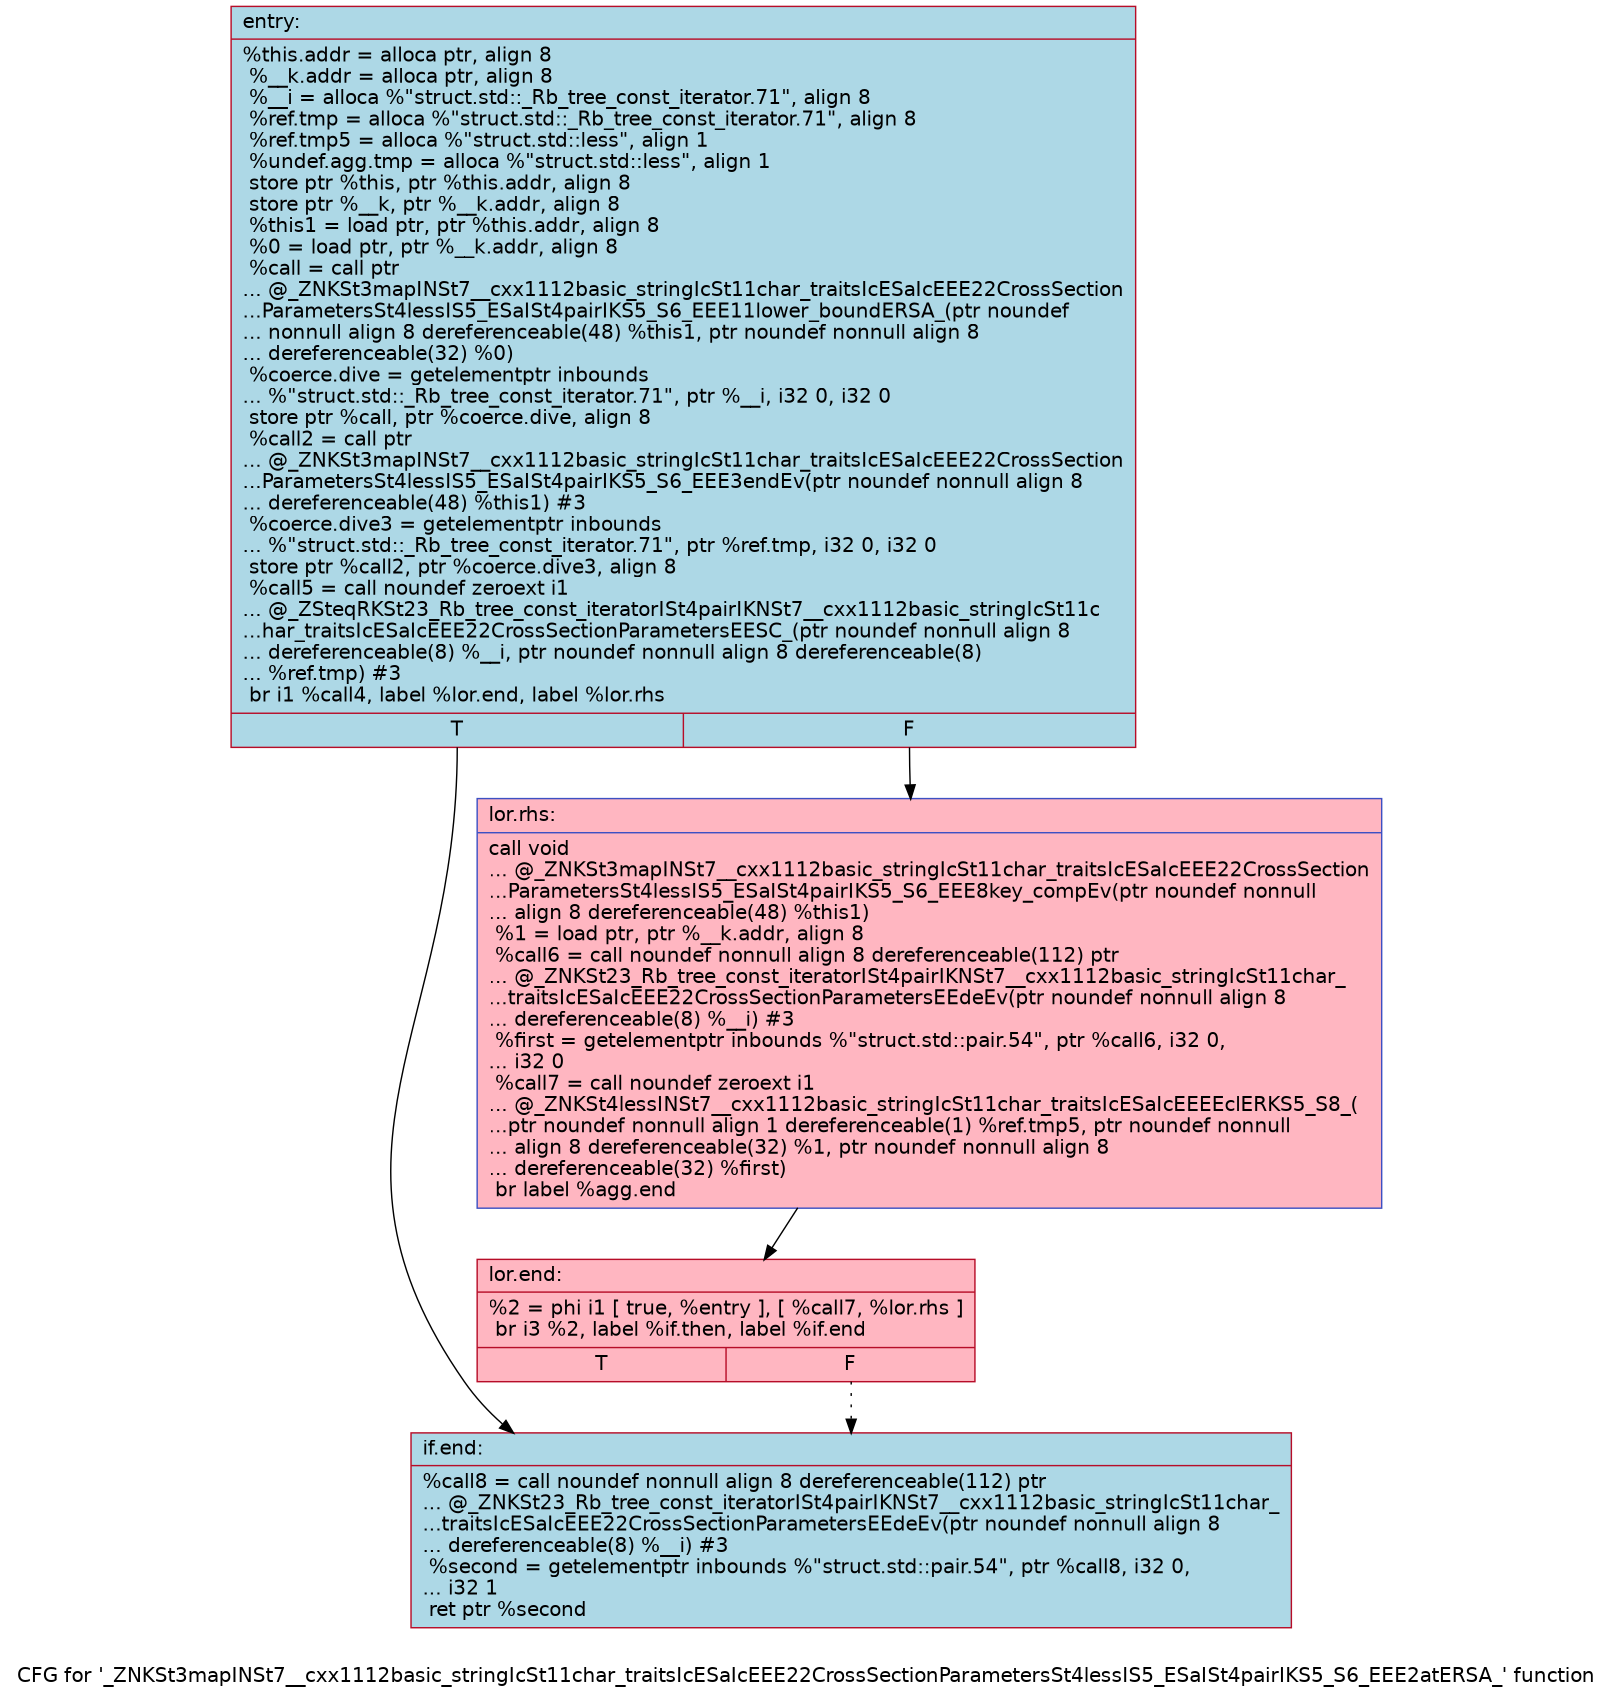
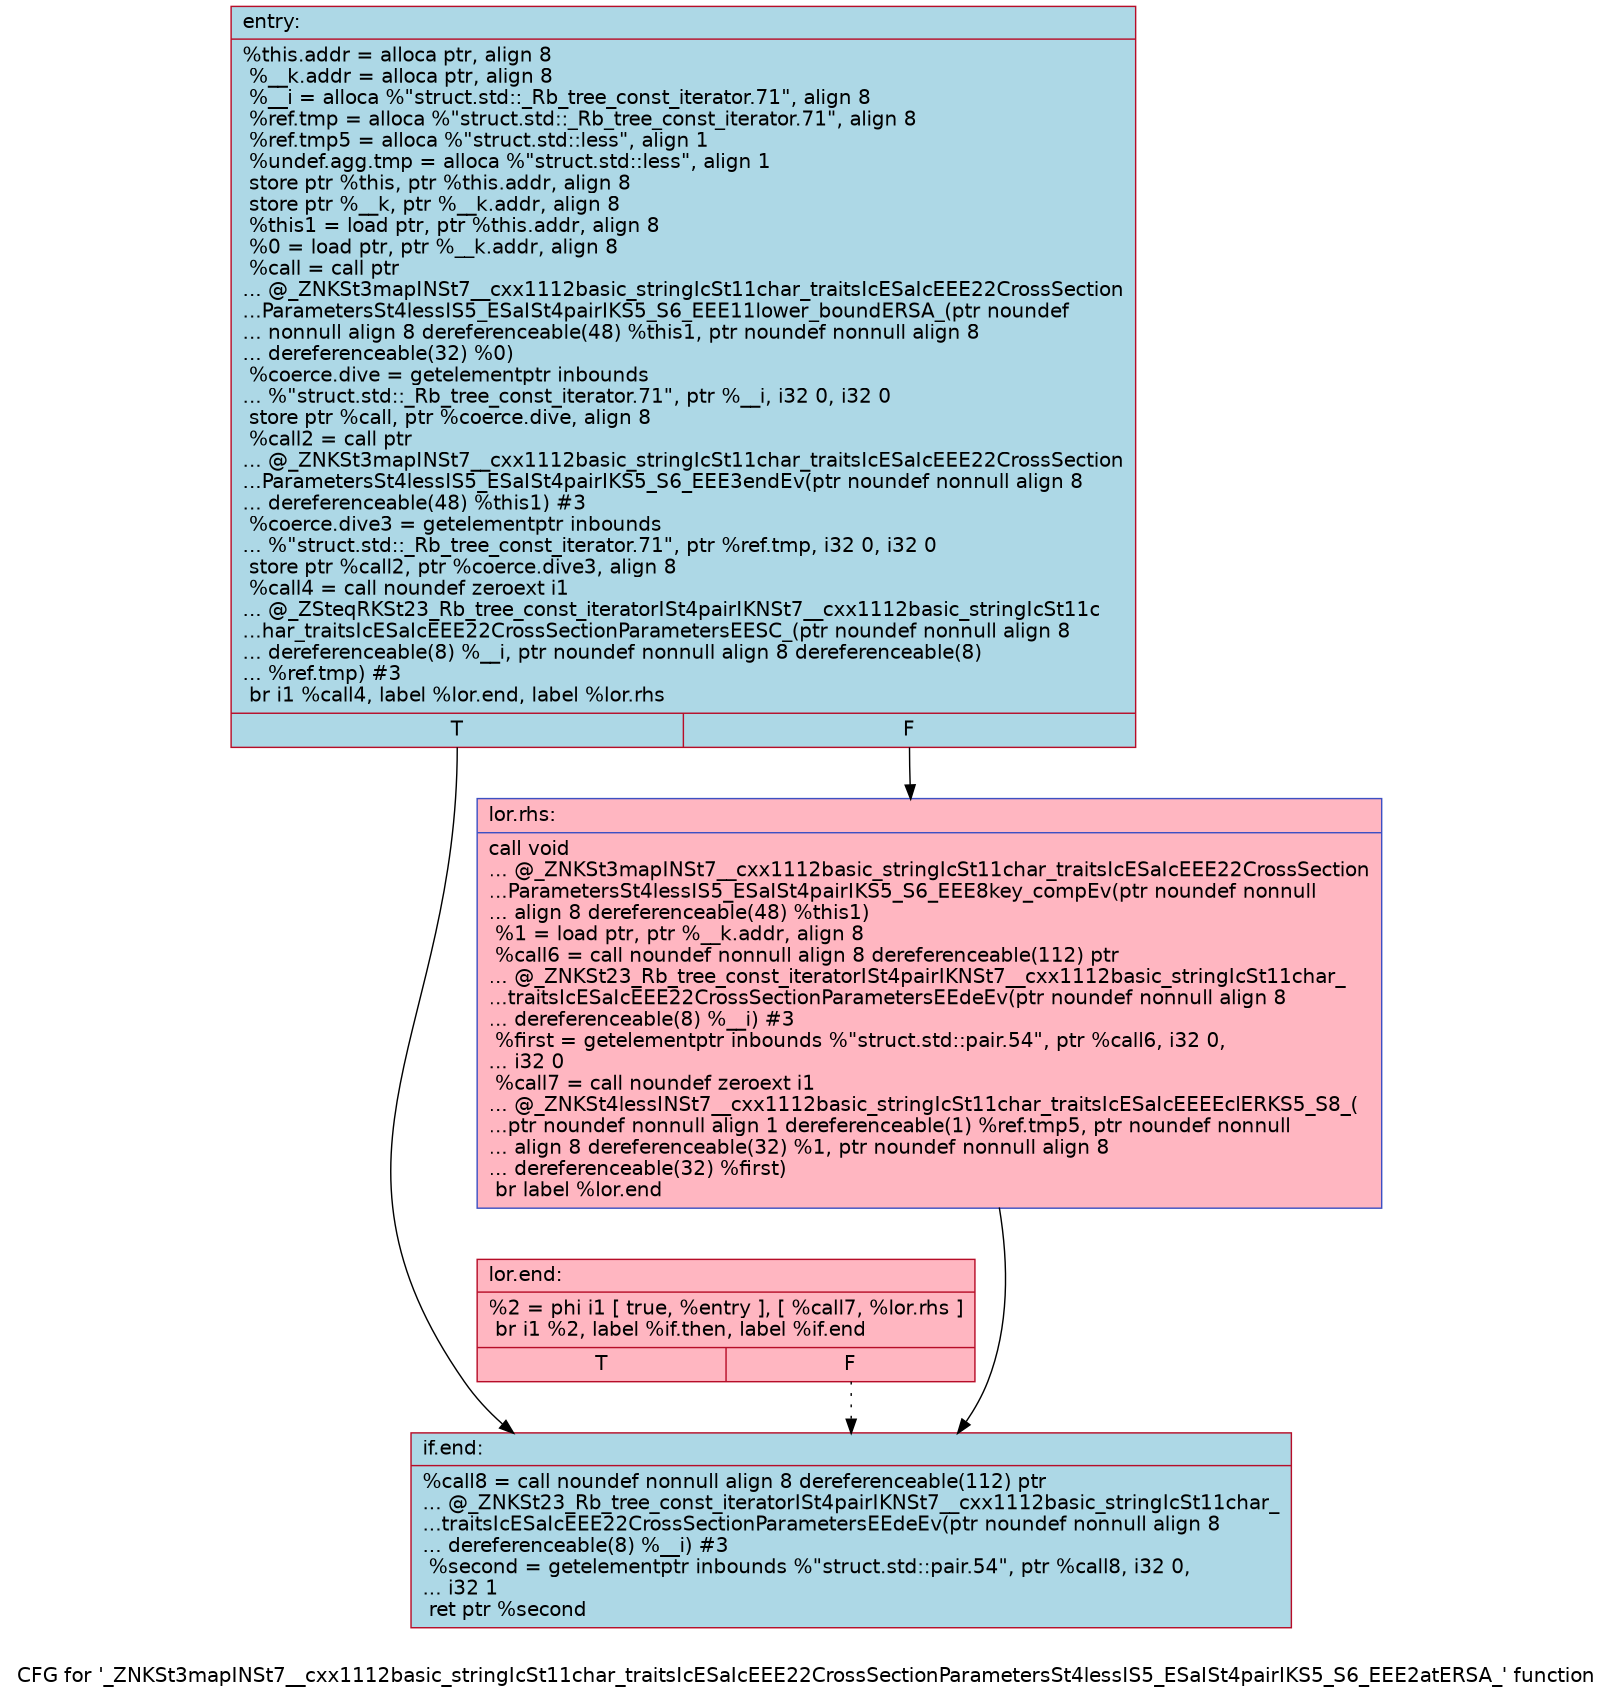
(406, 589) -> (406, 589)
(583, 1190) -> (576, 1190)
(785, 1228) -> (1003, 1318)
(678, 1330) -> (678, 1330)
